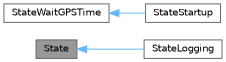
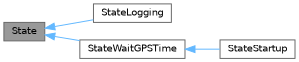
none -> (67, 39)
